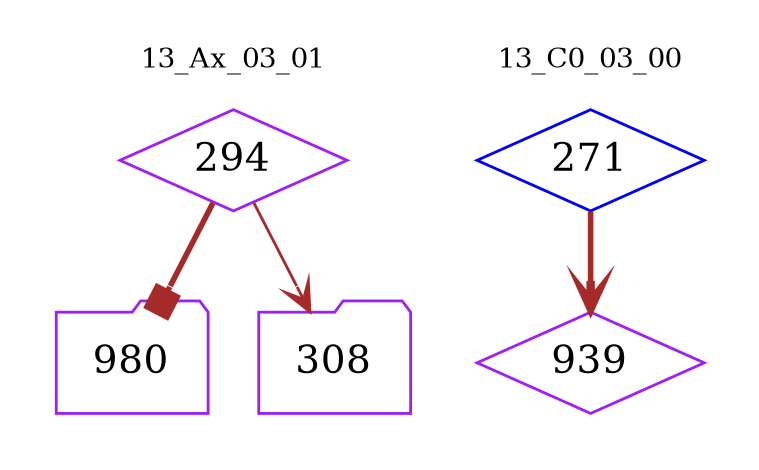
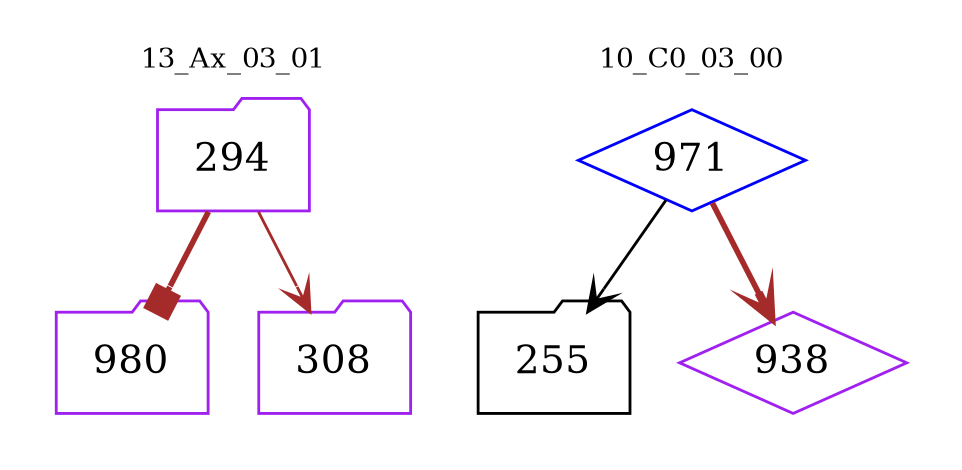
(591, 60) -> (692, 60)
(233, 160) -> (233, 160)
(591, 160) -> (692, 160)
none -> (554, 363)
(591, 363) -> (793, 363)
